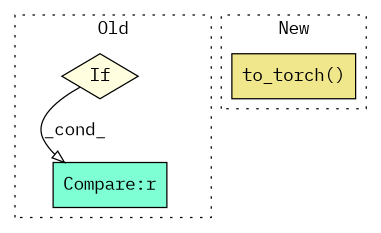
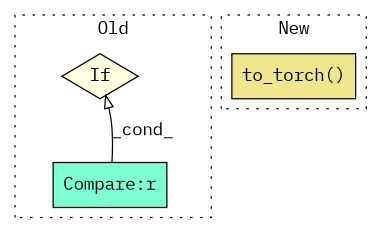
(46, 115) -> (112, 135)
